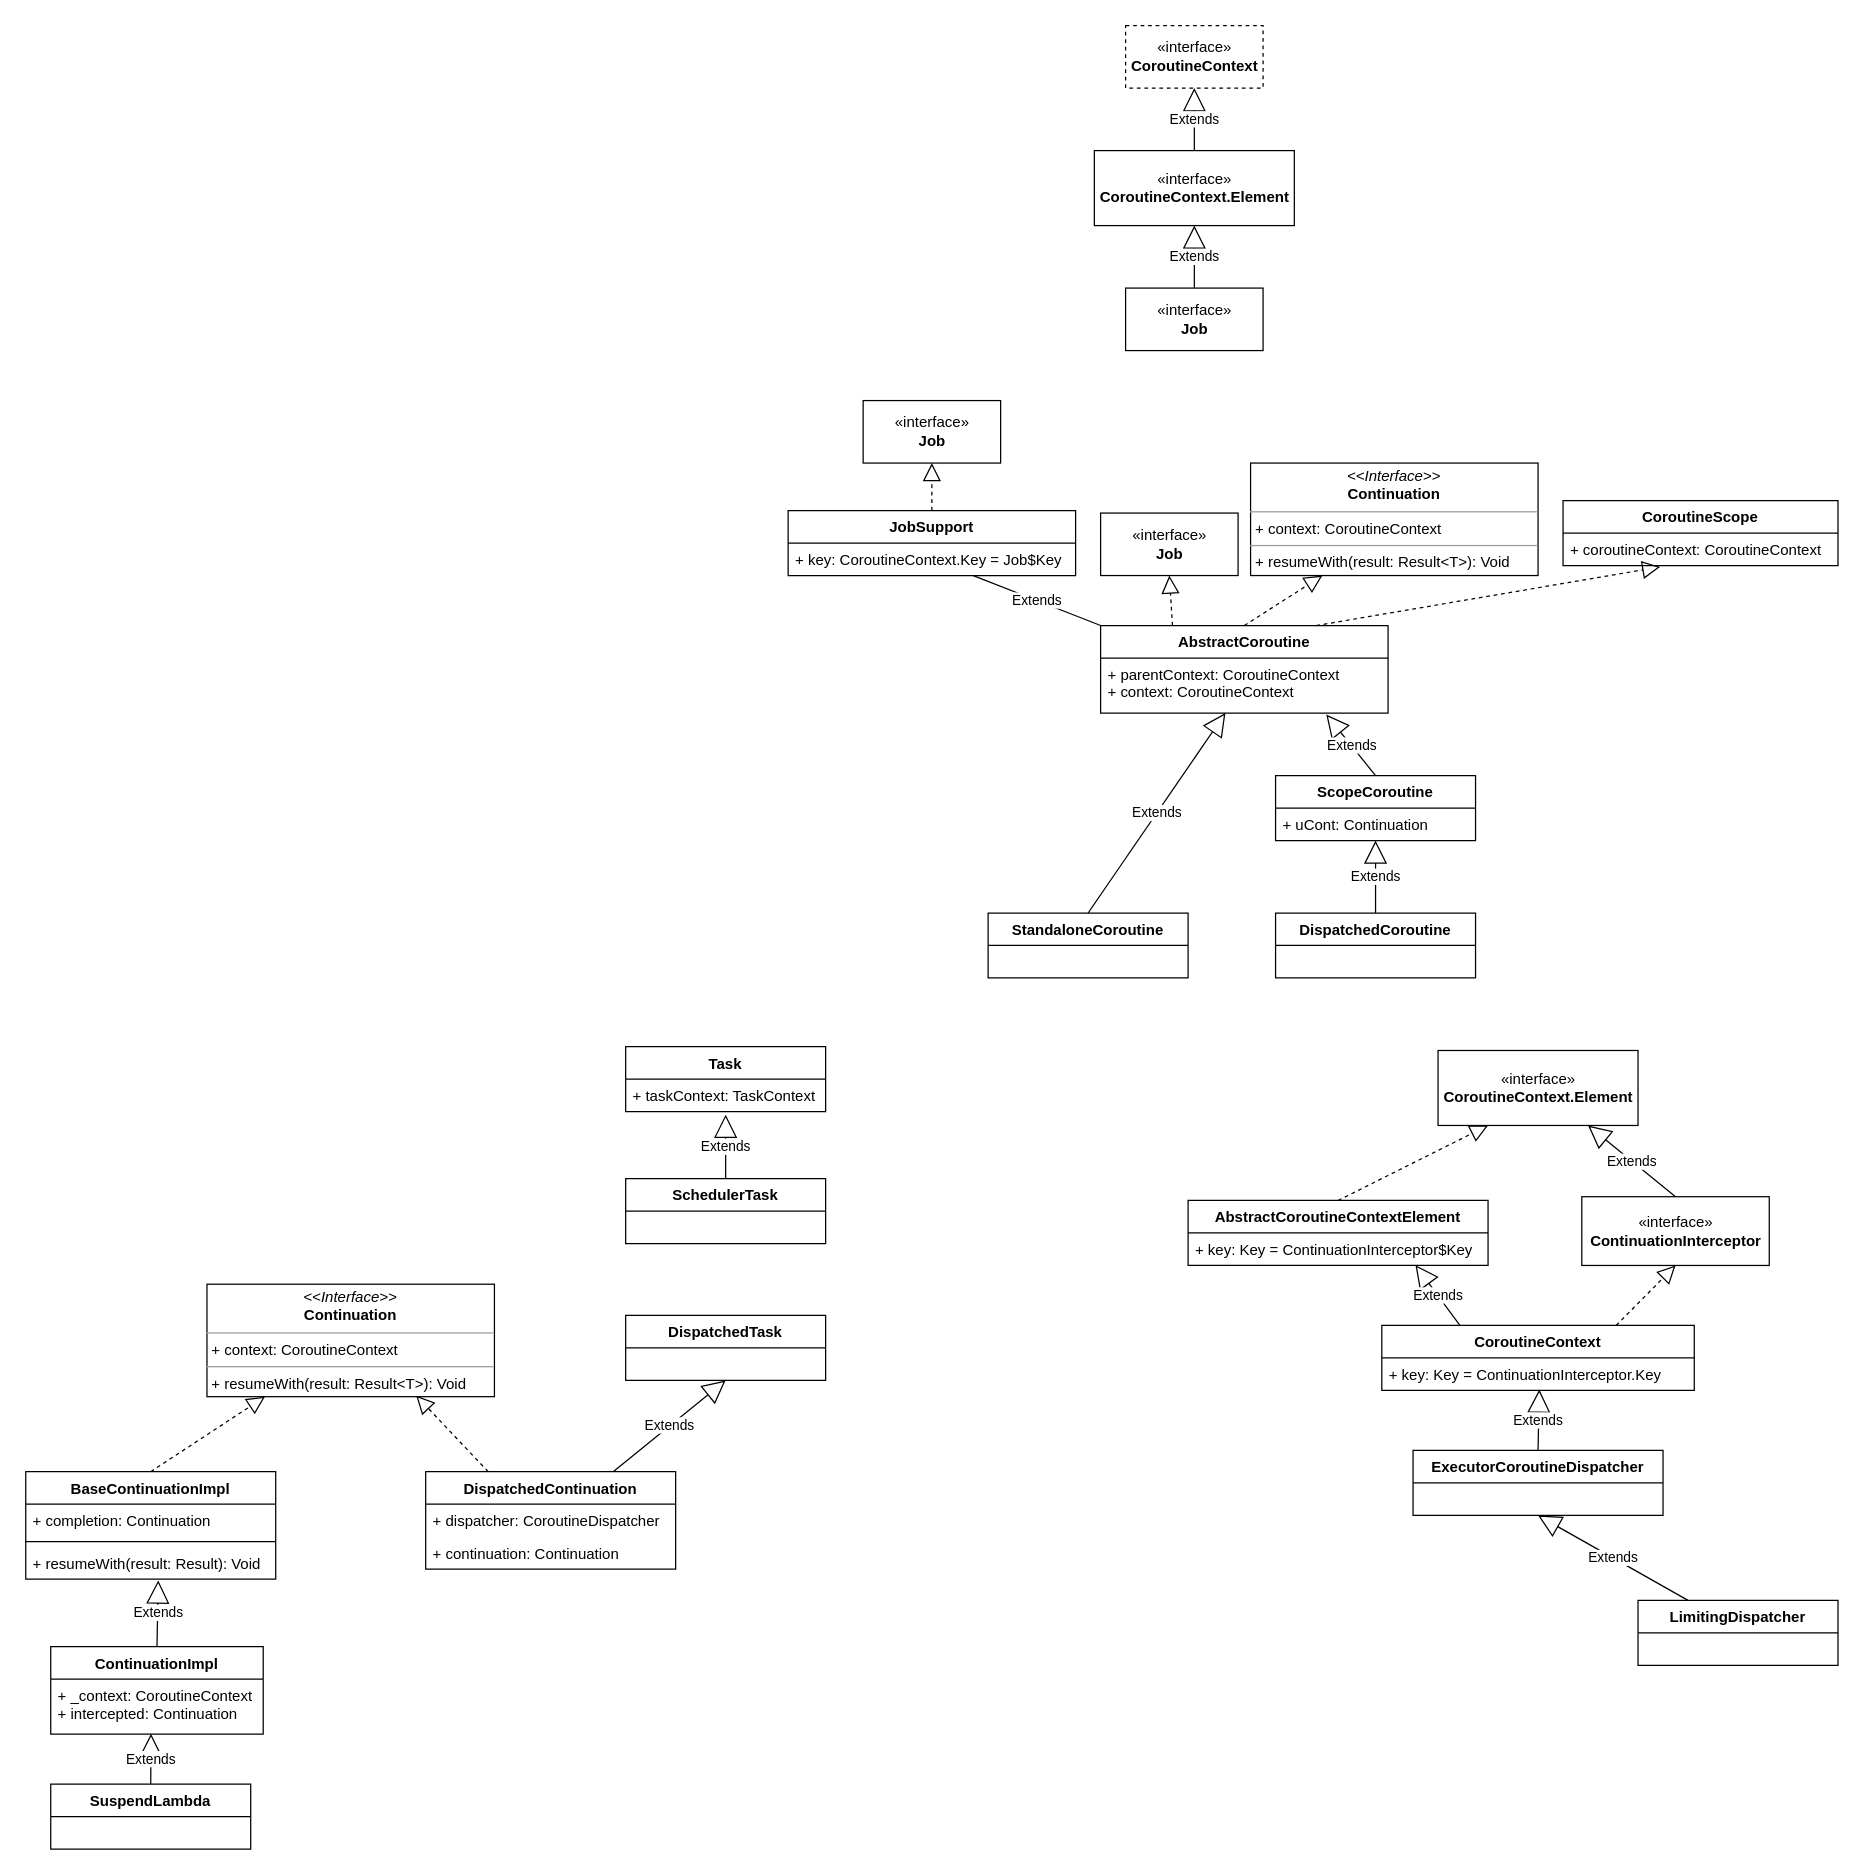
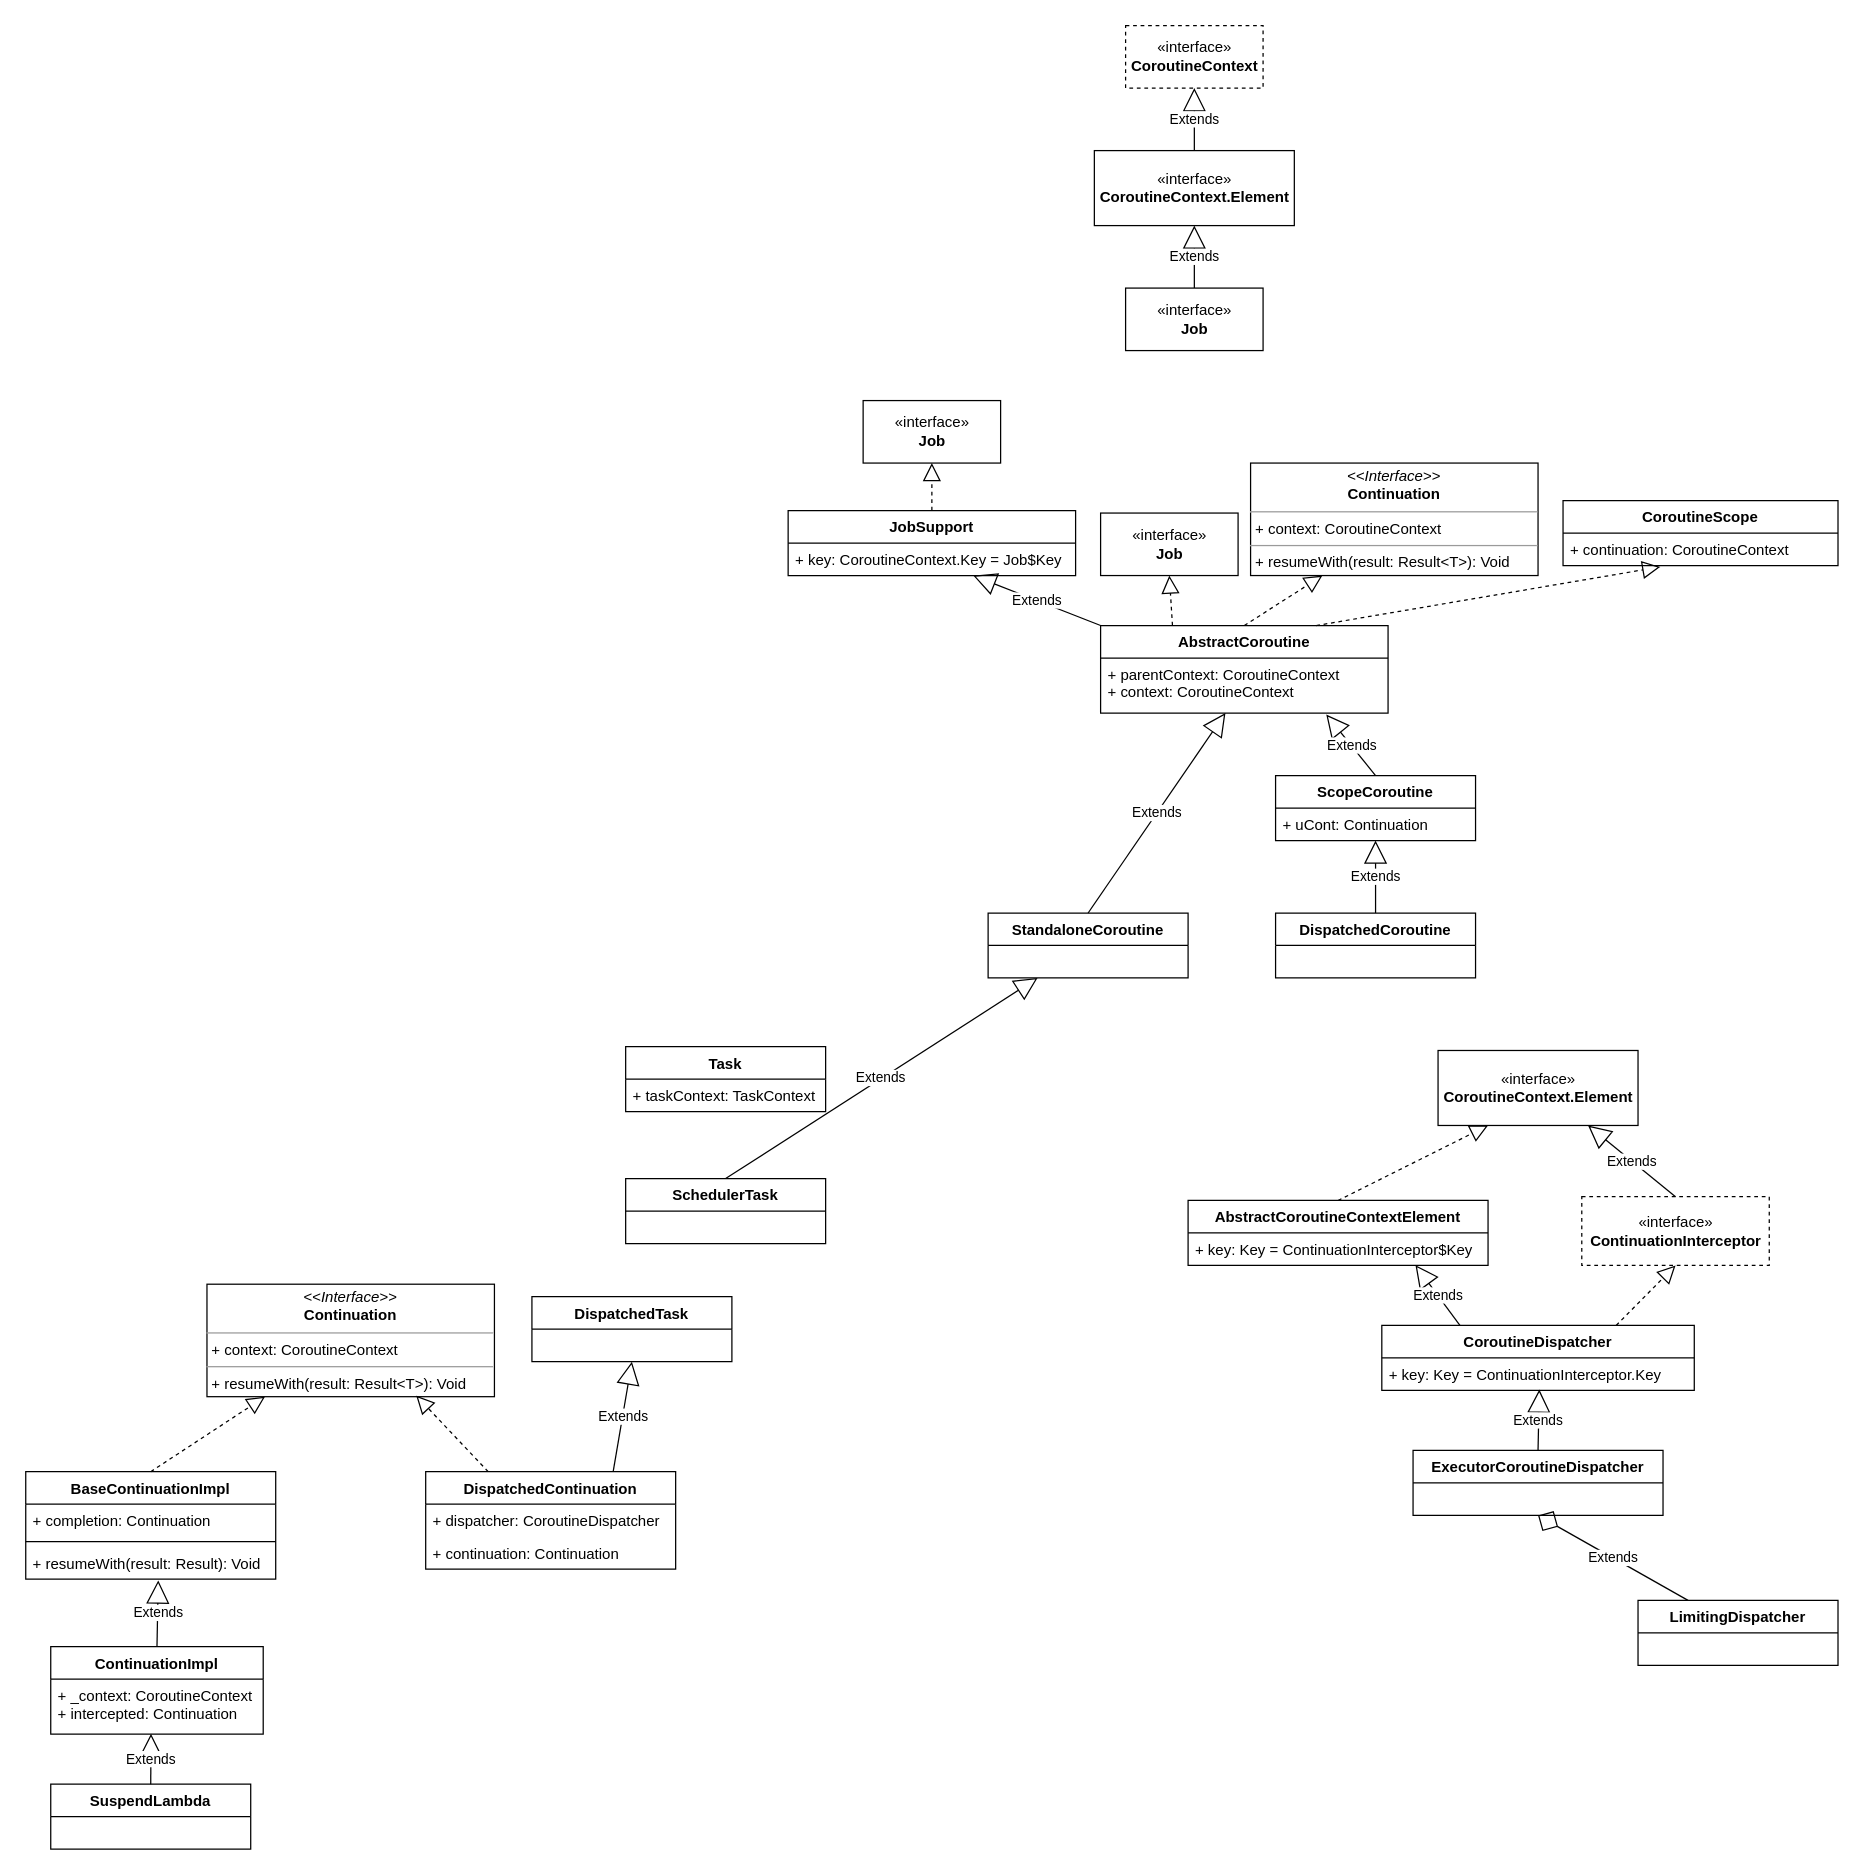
(1711, 550) -> (1693, 550)
(987, 581) -> (995, 584)
(726, 1159) -> (871, 1085)
(1676, 1231) -> (1676, 1231)
(1538, 1343) -> (1538, 1343)
(726, 1348) -> (632, 1329)
(1559, 1527) -> (1558, 1527)
